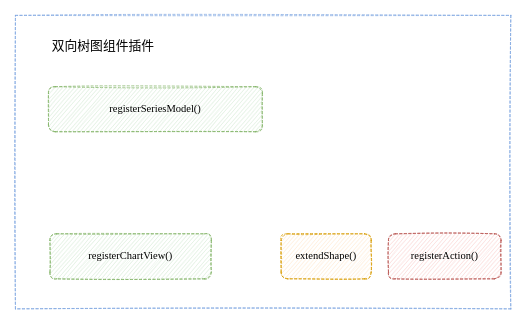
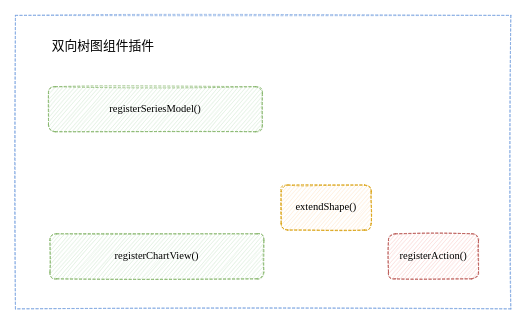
(131, 256) -> (157, 256)
(326, 256) -> (326, 207)
(444, 256) -> (433, 256)
